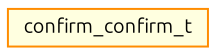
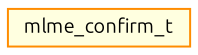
(108, 28) -> (99, 28)
